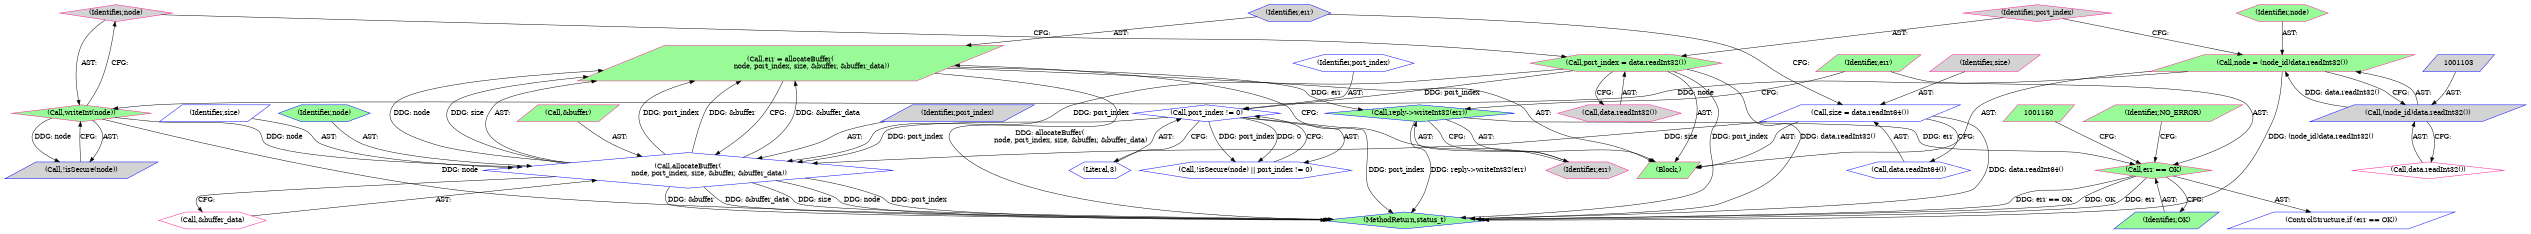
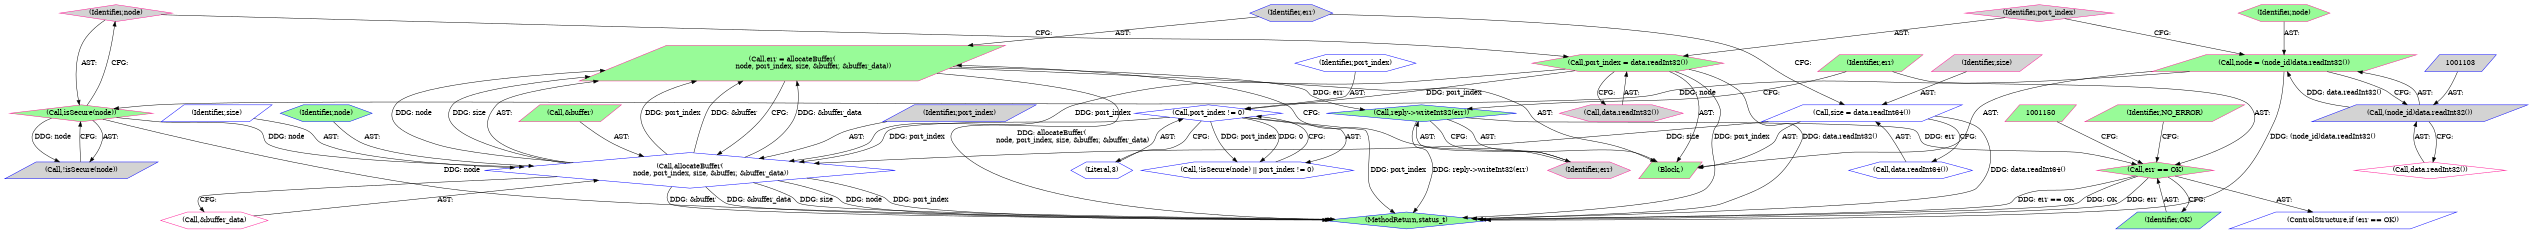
(81, 113) -> (81, 113)
